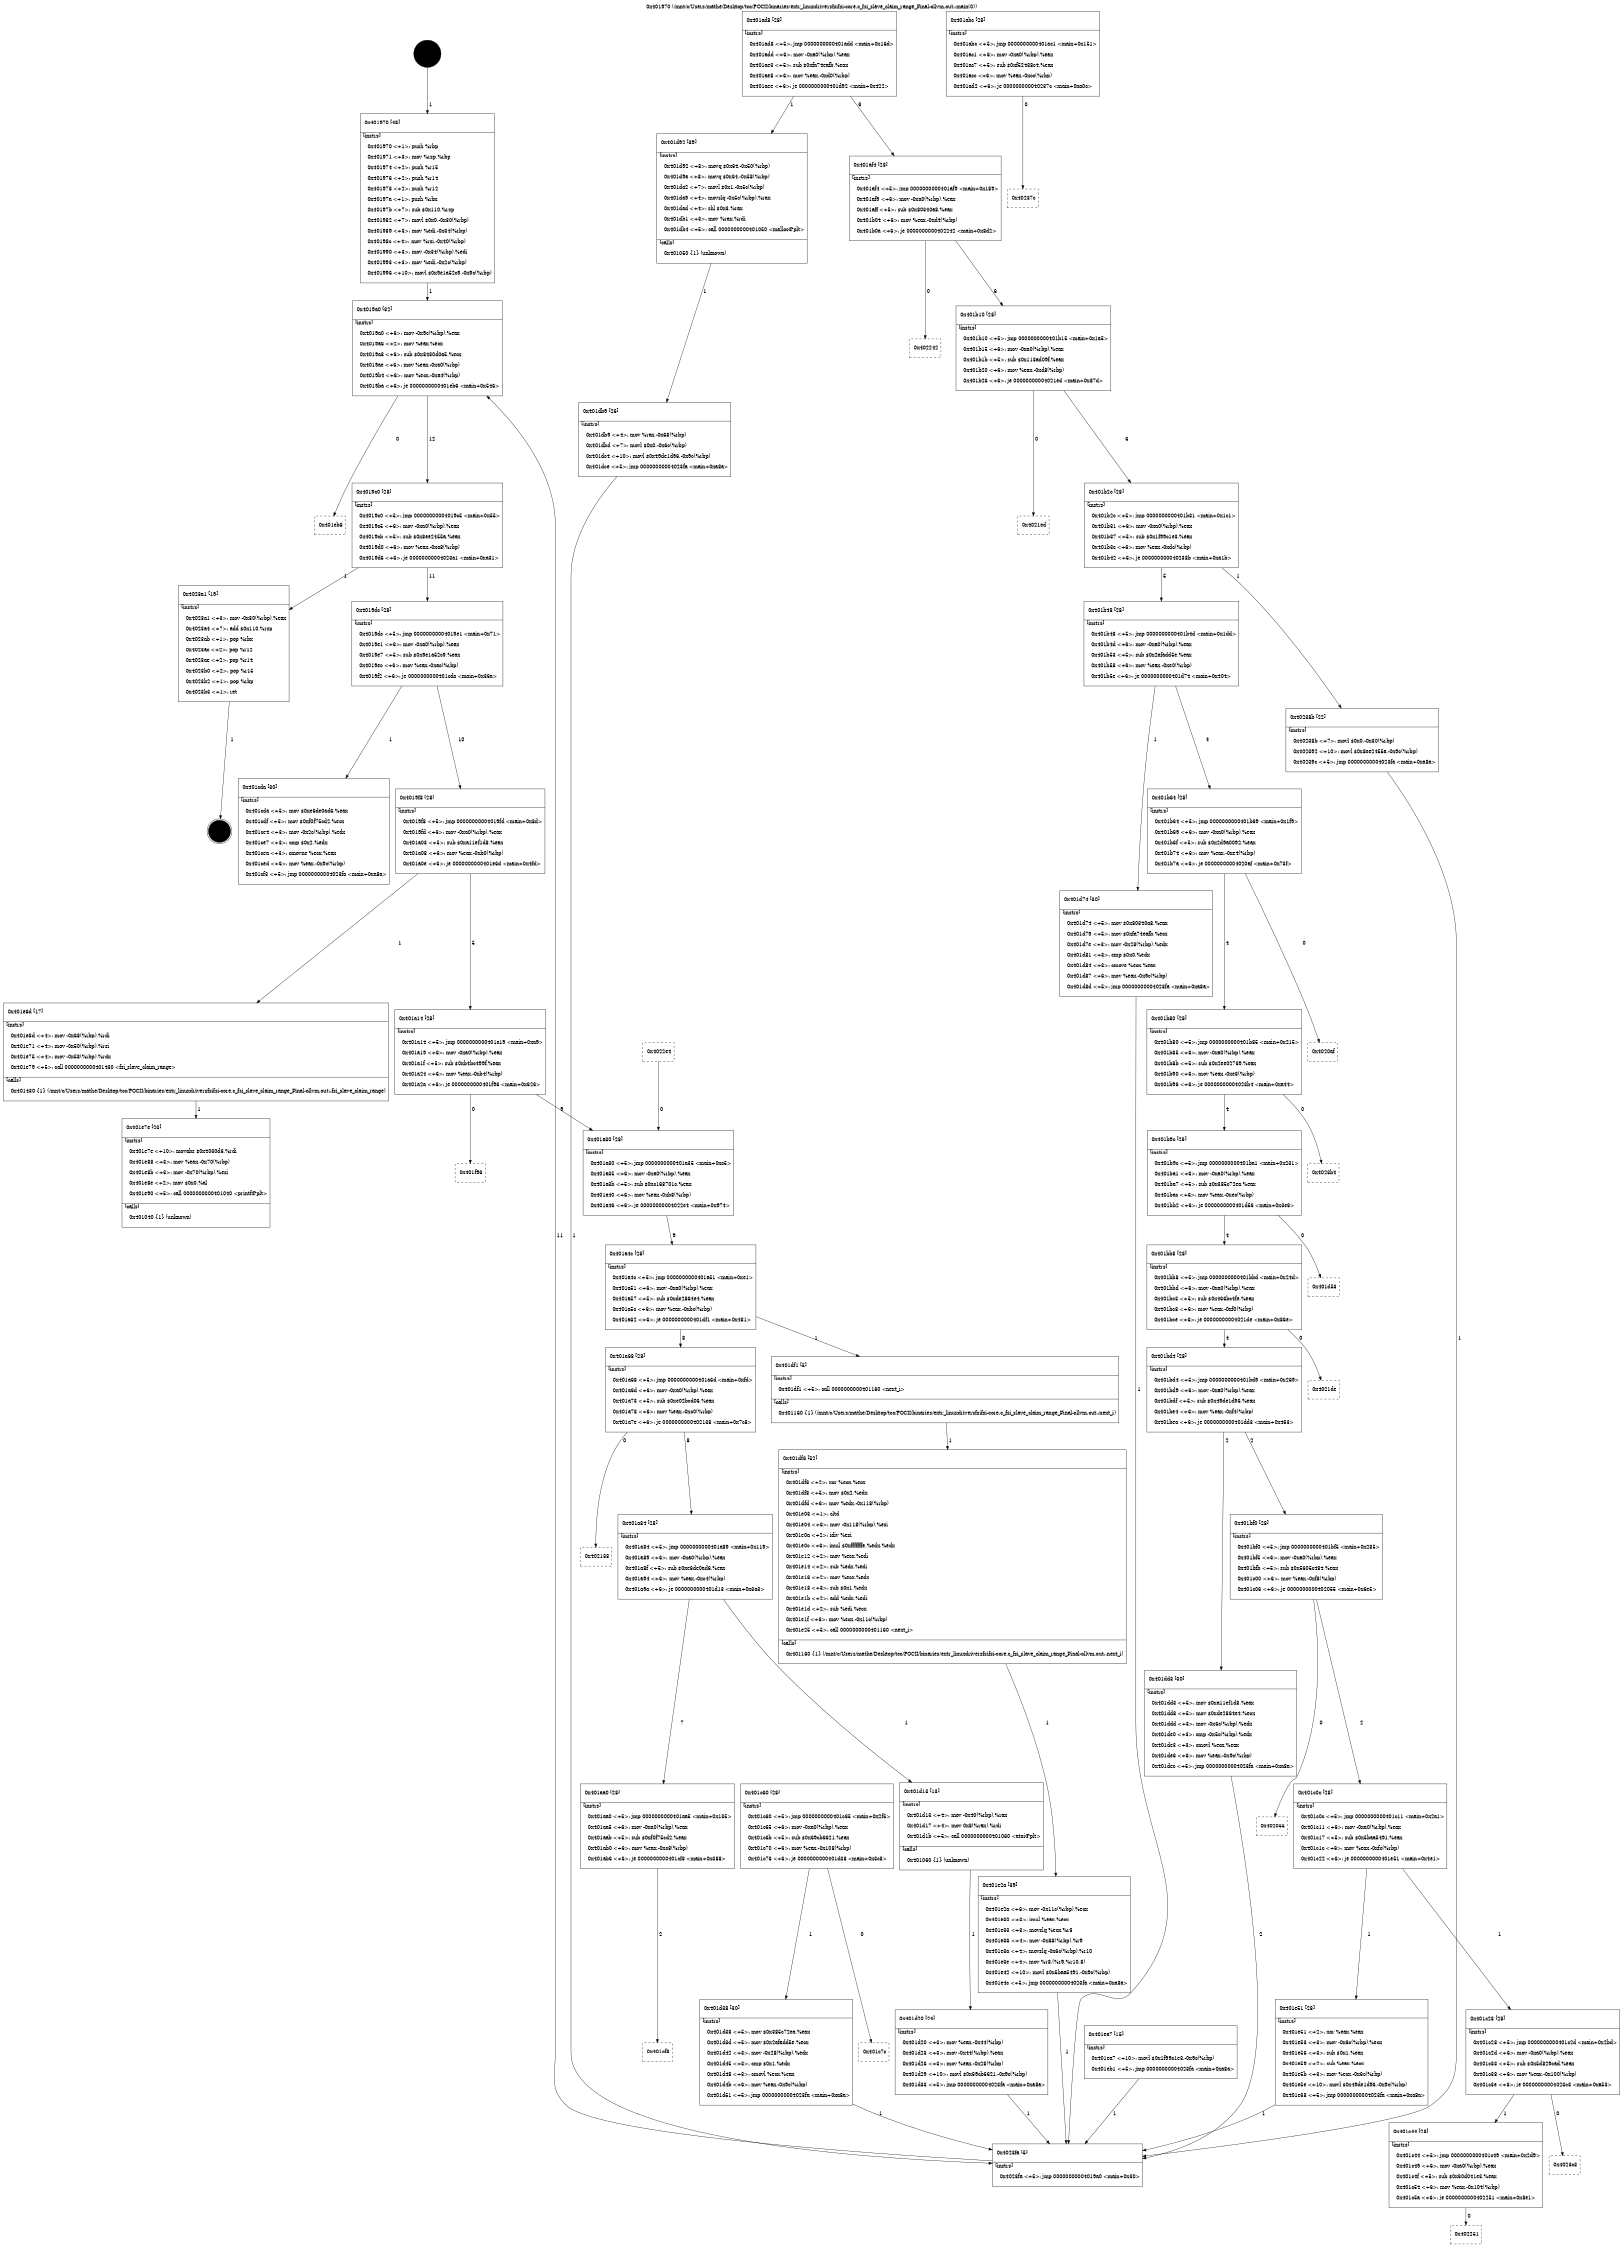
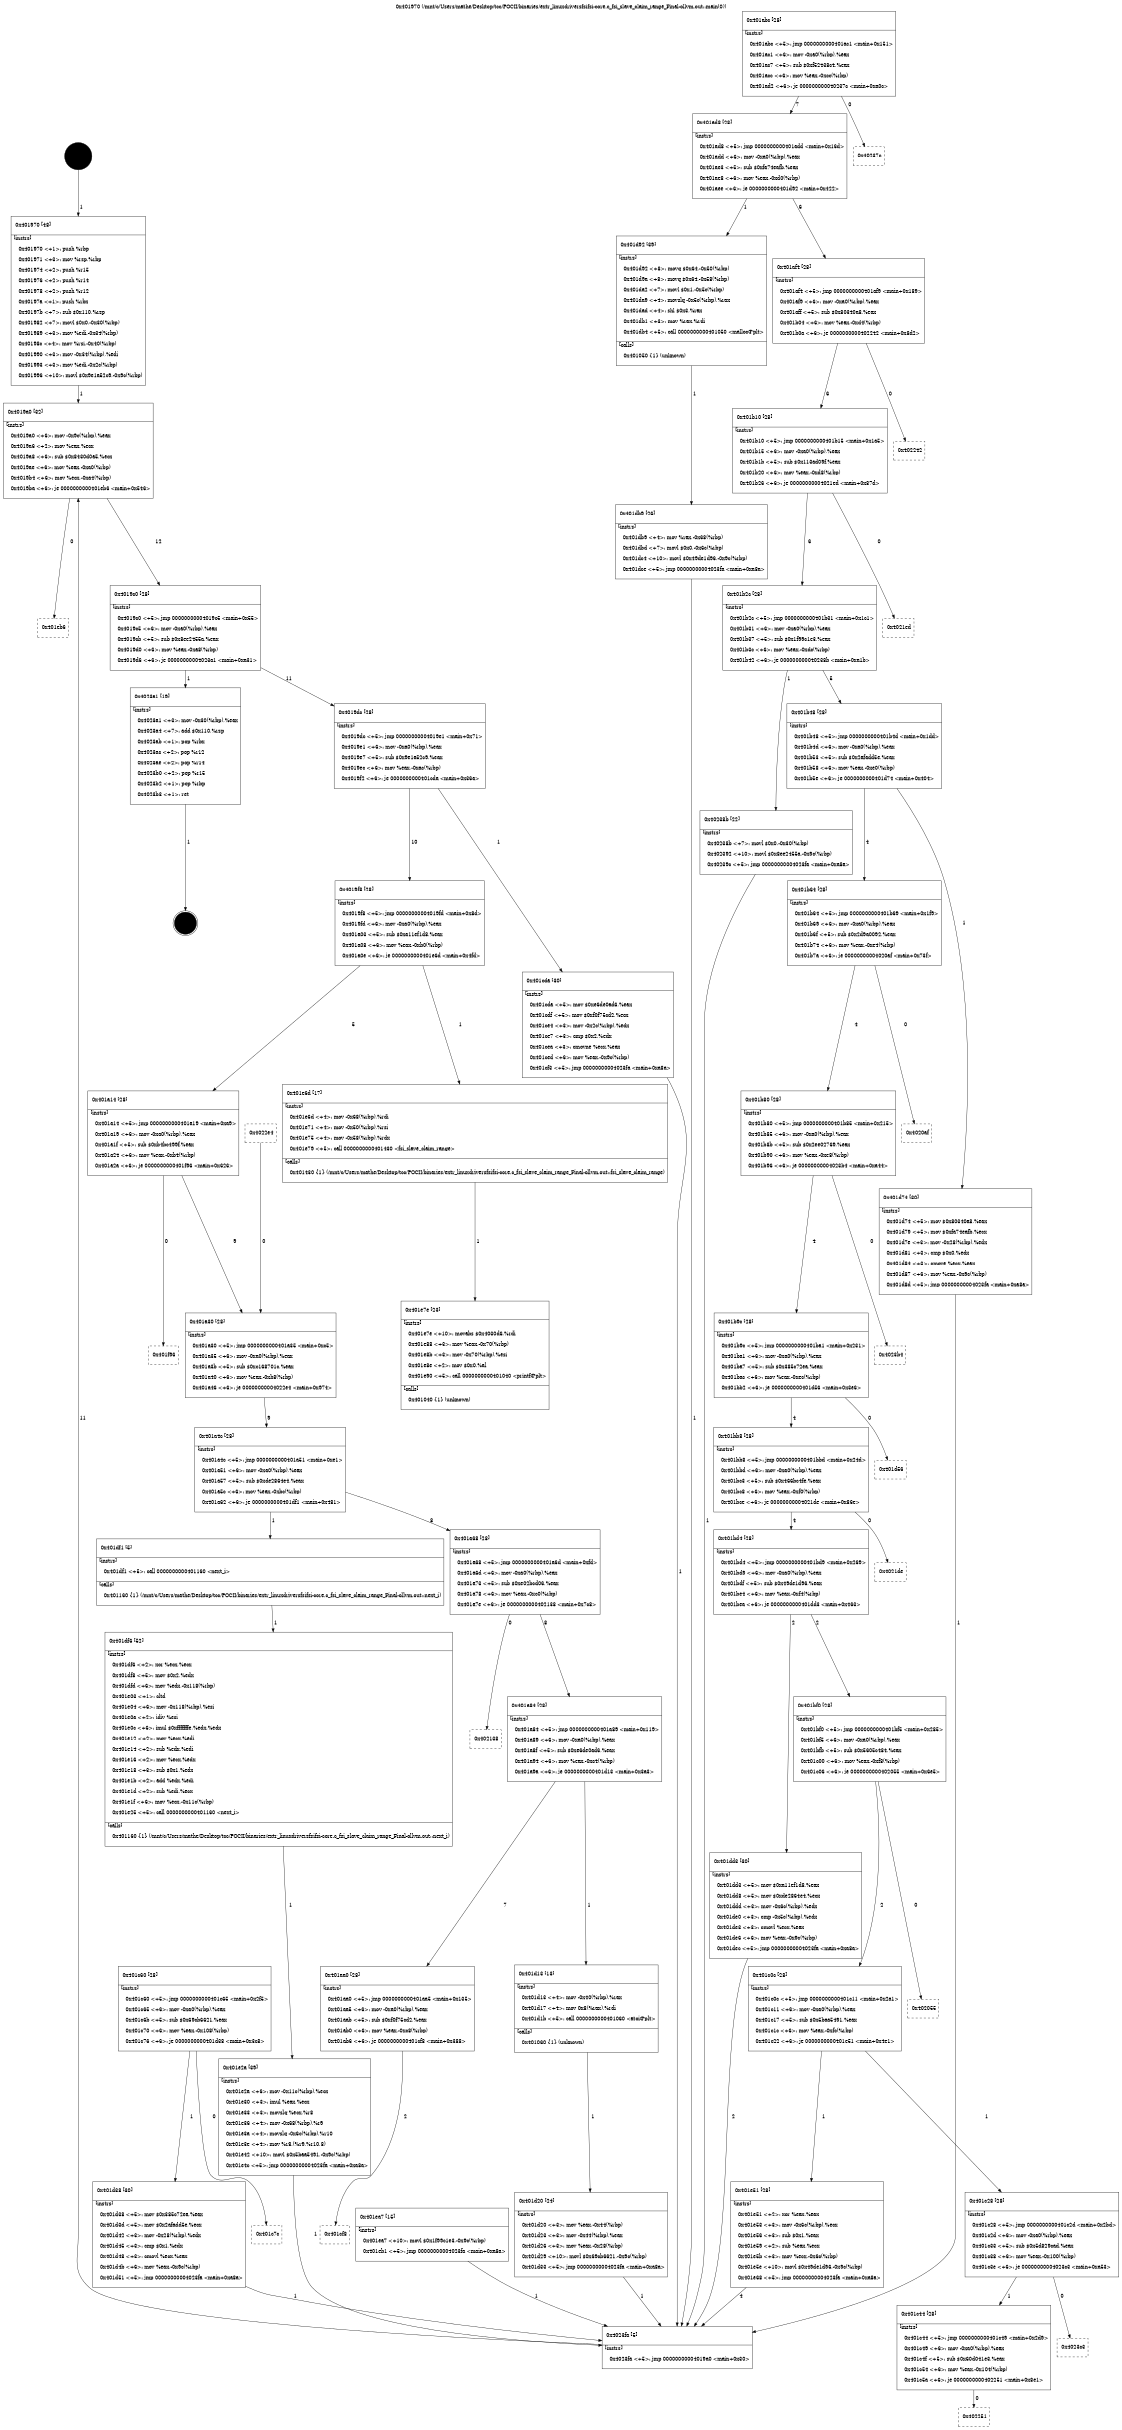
none -> (795, 103)
none -> (677, 1698)
(1263, 2114) -> (740, 2296)
